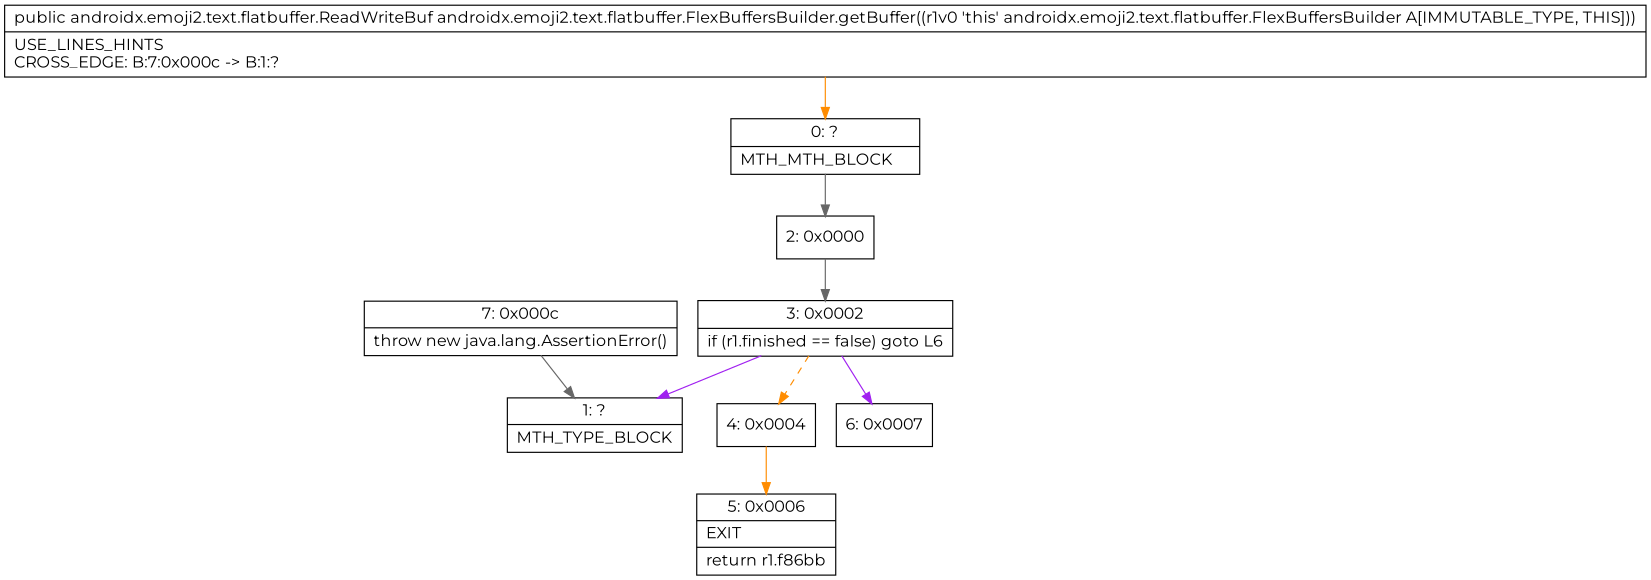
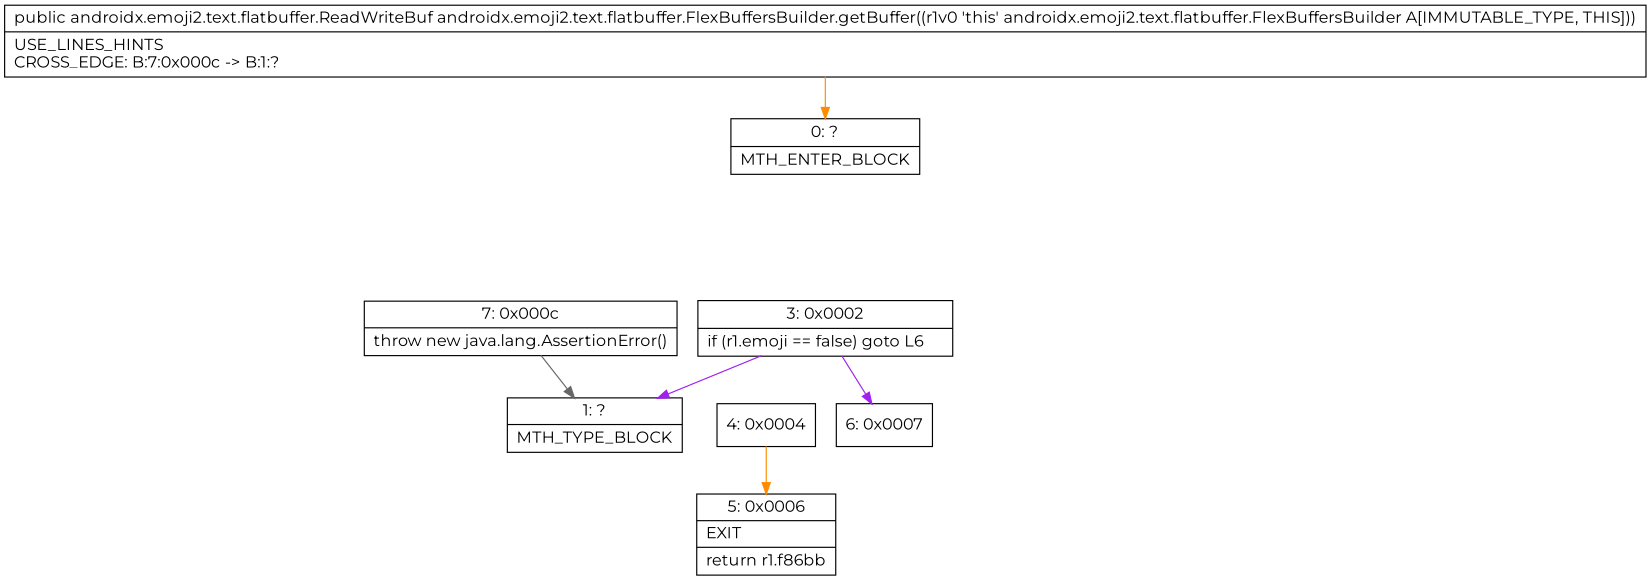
(817, 160) -> (825, 160)
(825, 237) -> none
(825, 342) -> (815, 342)
(797, 375) -> none
